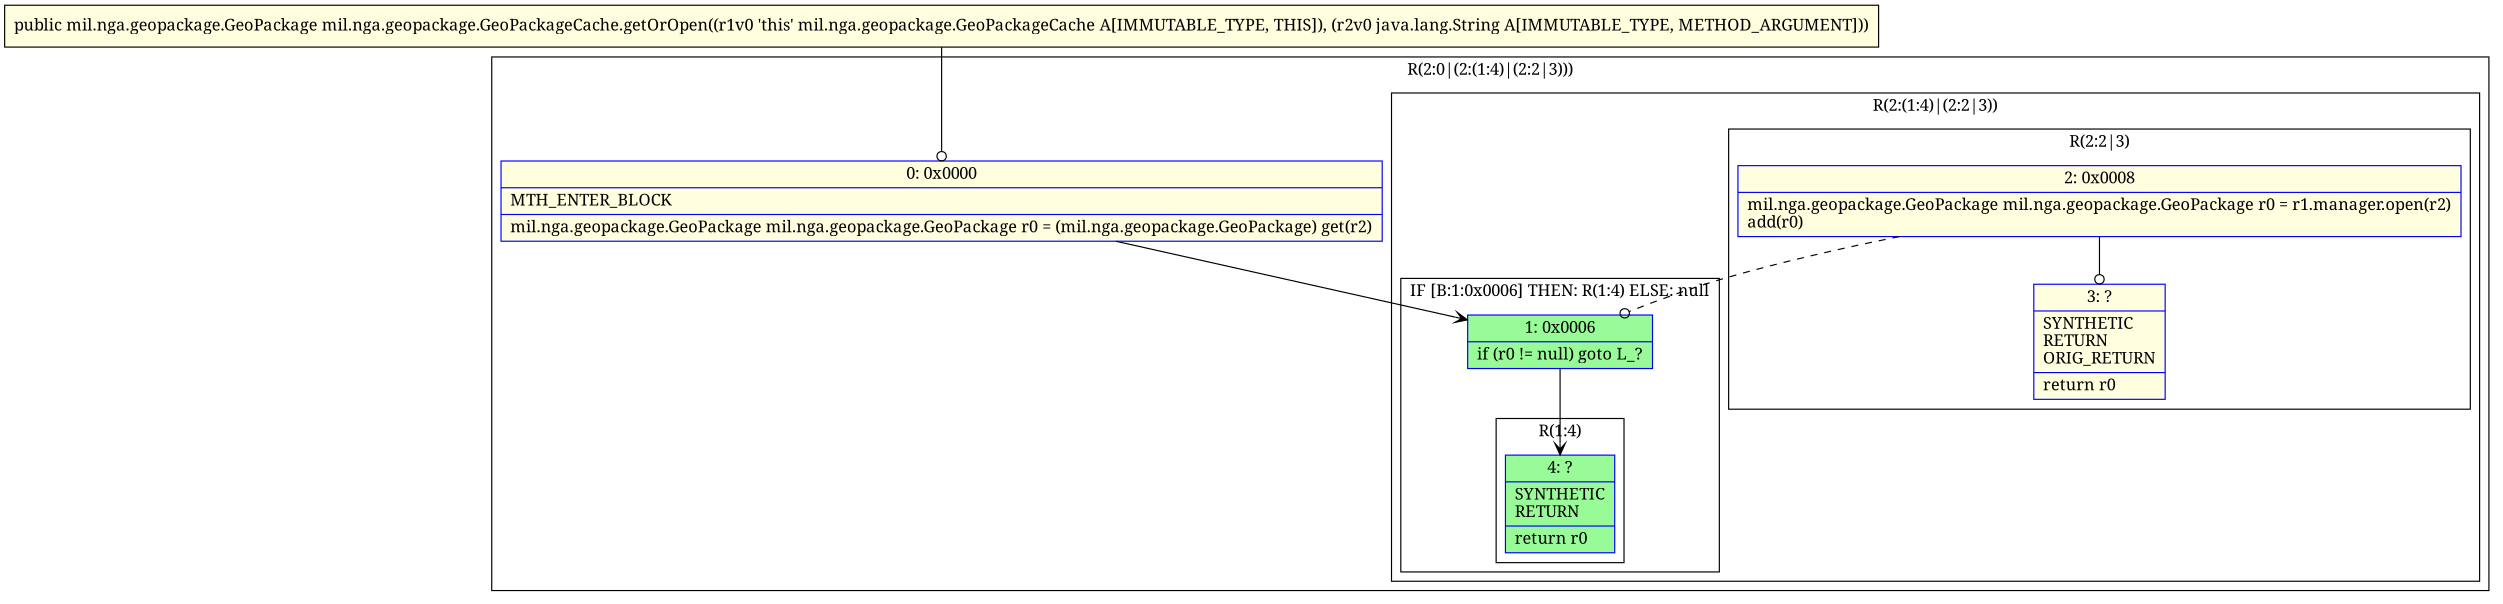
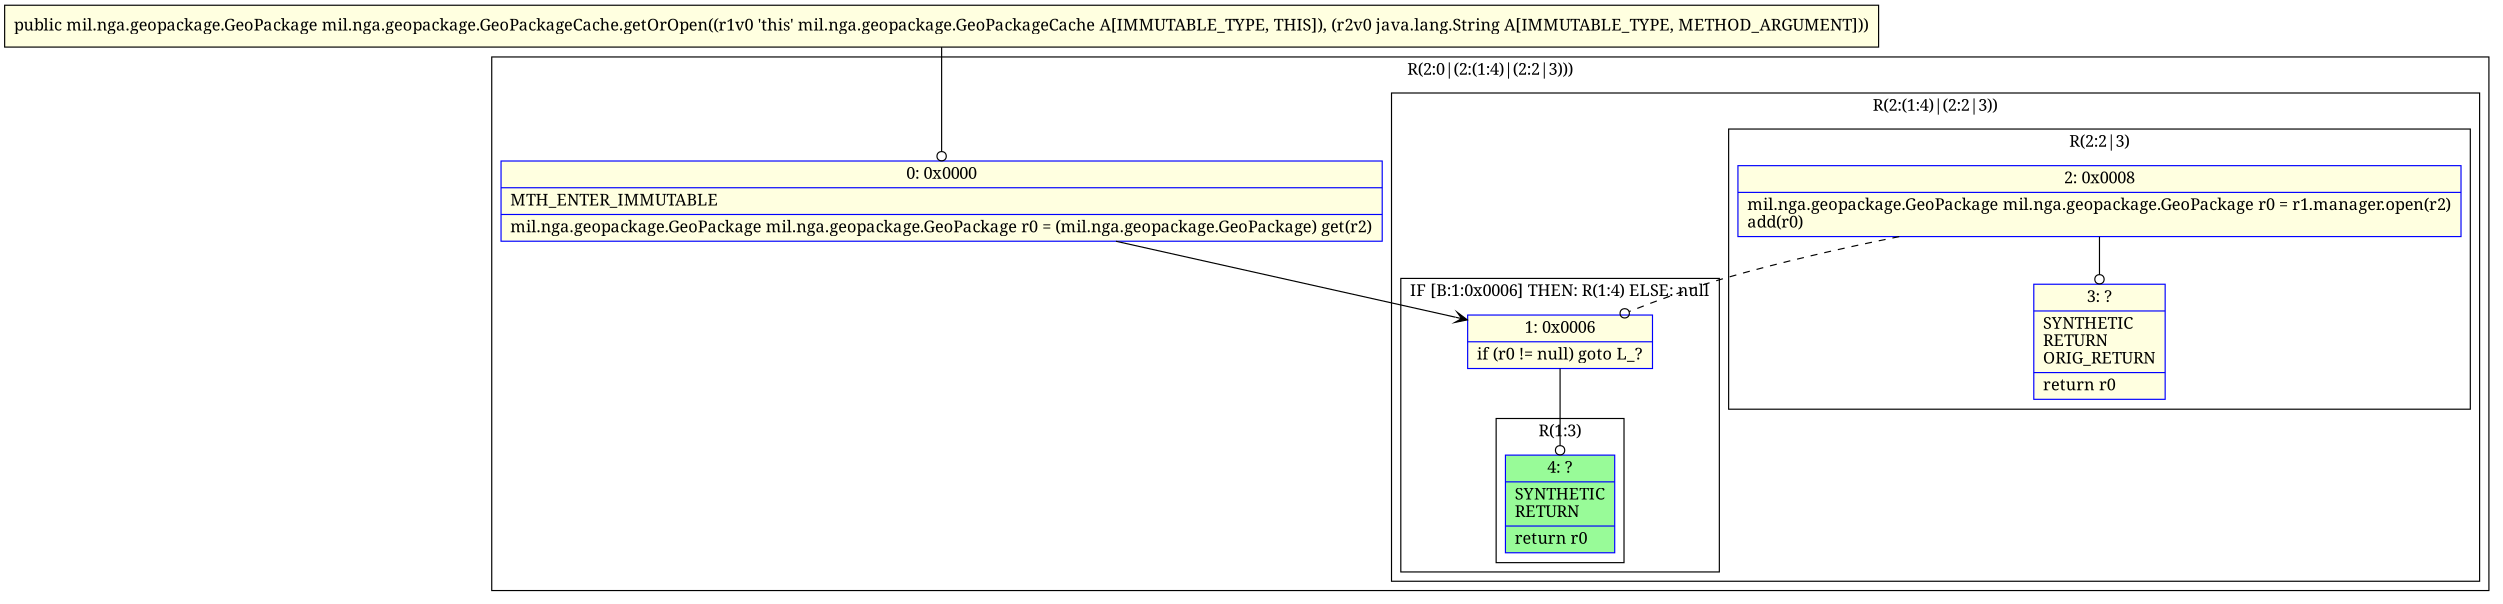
(591, 201) -> (614, 201)
(1560, 342) -> (1560, 342)
(1560, 406) -> (1560, 407)
(1560, 432) -> (1560, 432)
